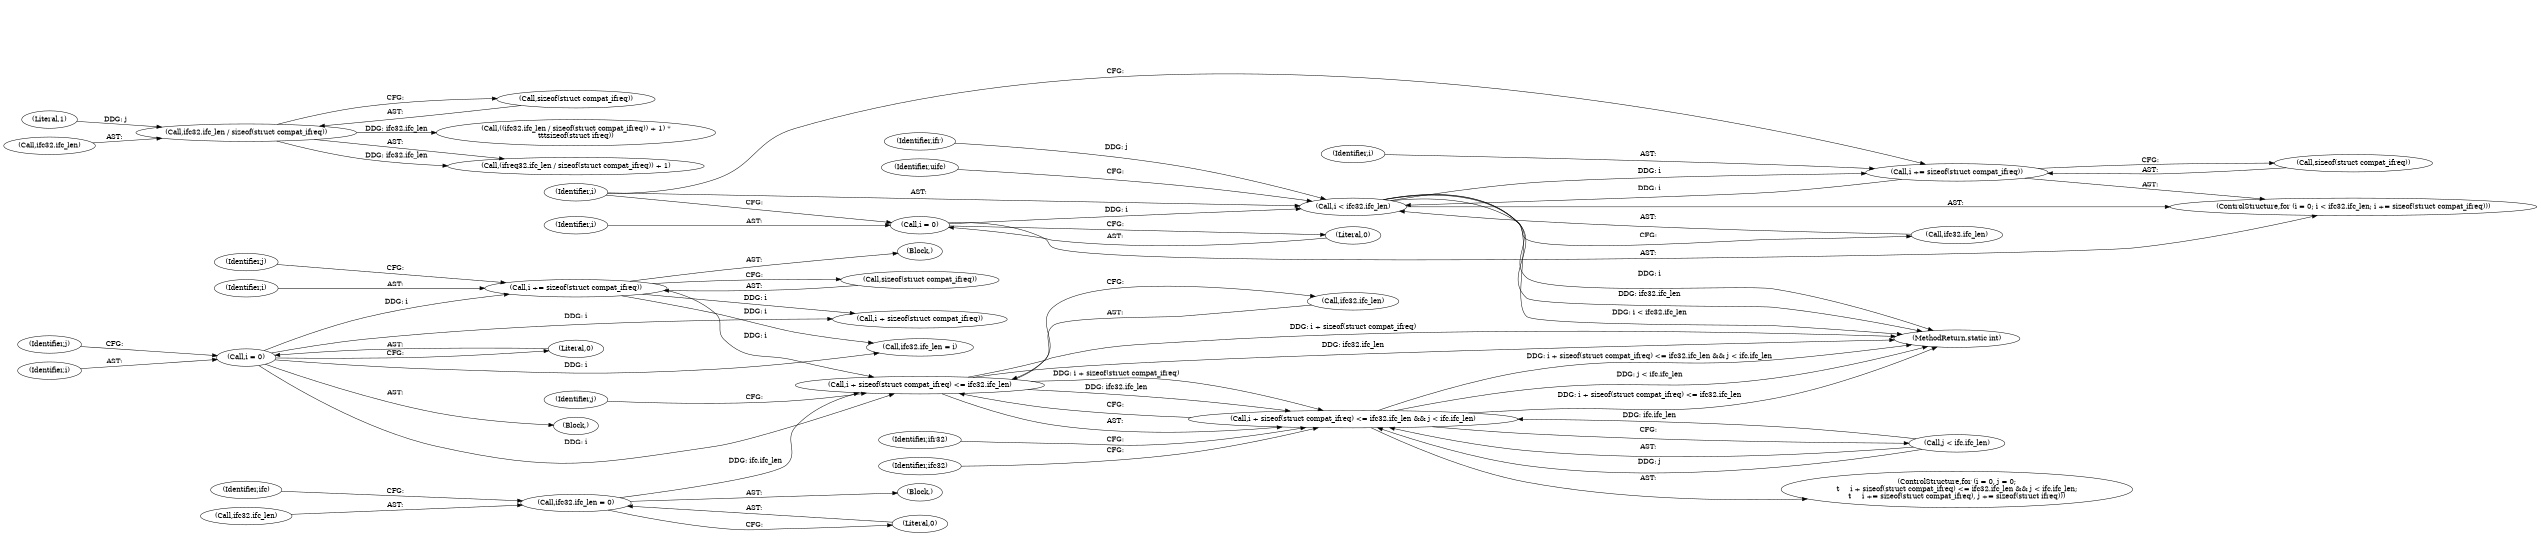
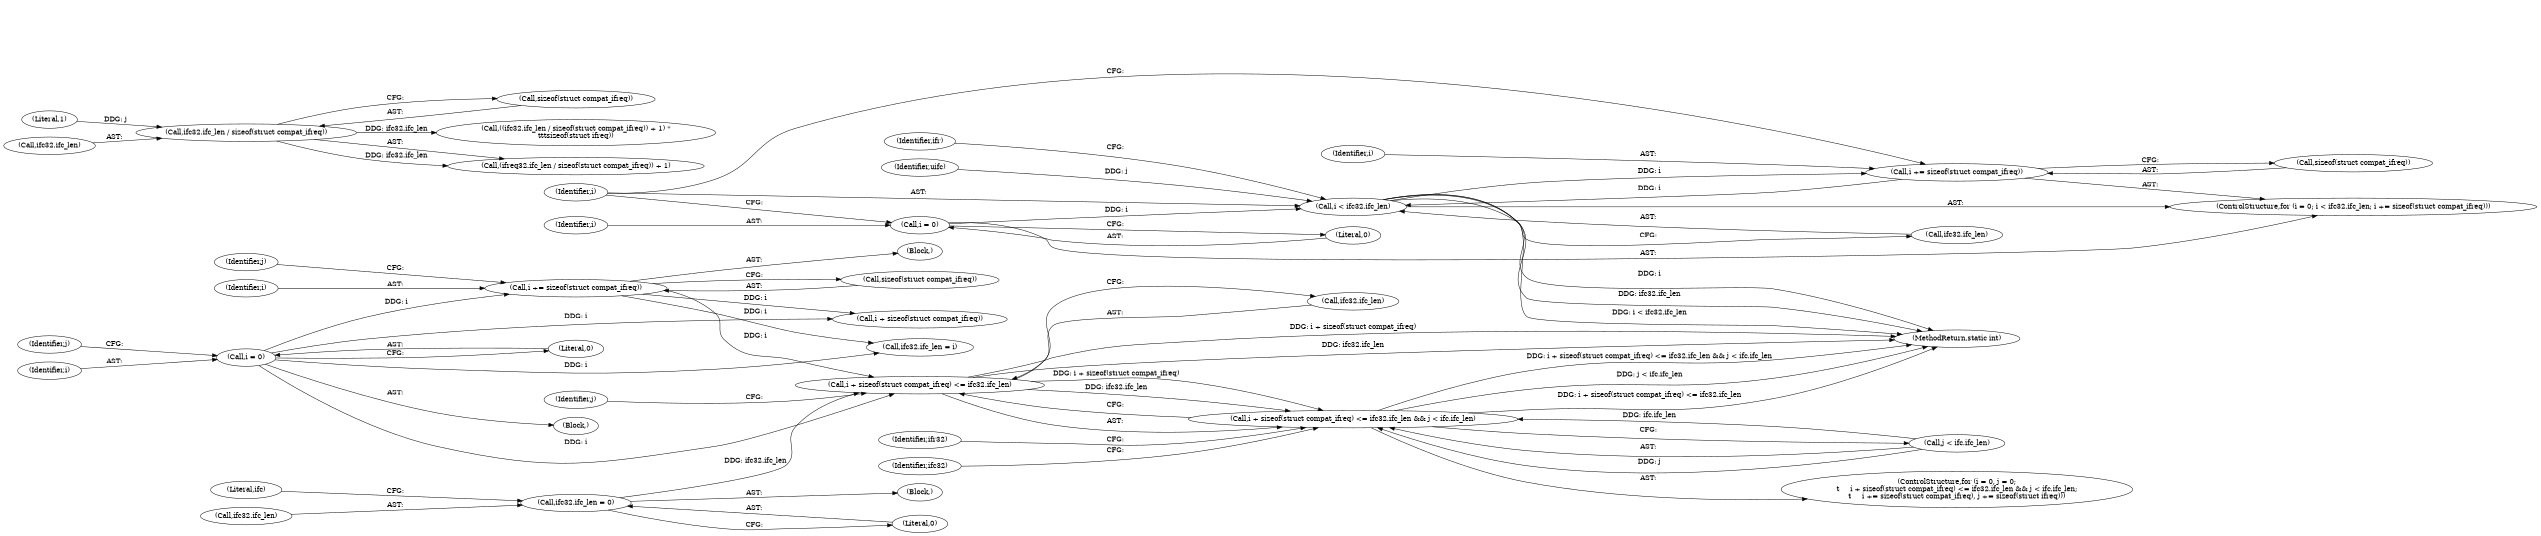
(1116, 147) -> (1116, 147)
(1116, 172) -> (1116, 172)
(755, 461) -> (755, 461)
(246, 490) -> (246, 490)
